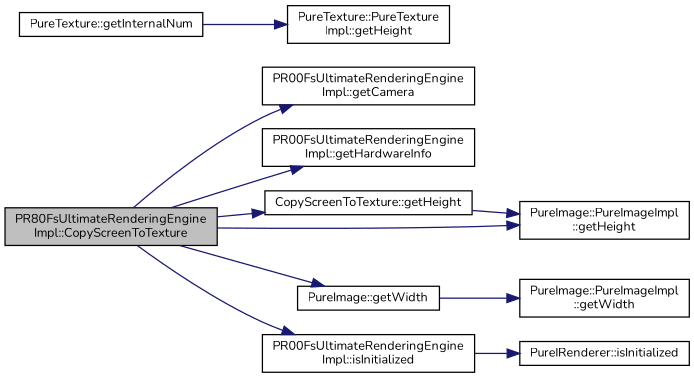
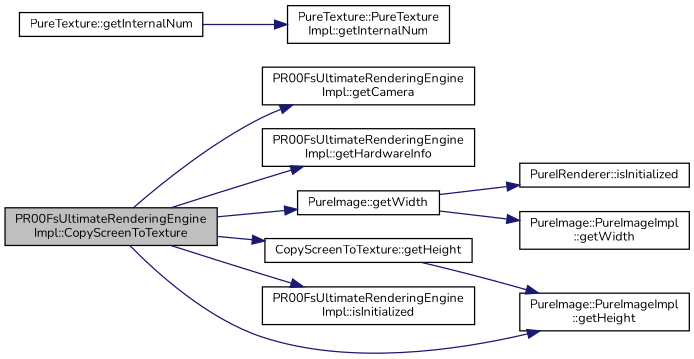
(369, 24) -> (369, 24)
(111, 227) -> (111, 227)
(491, 353) -> (473, 191)
